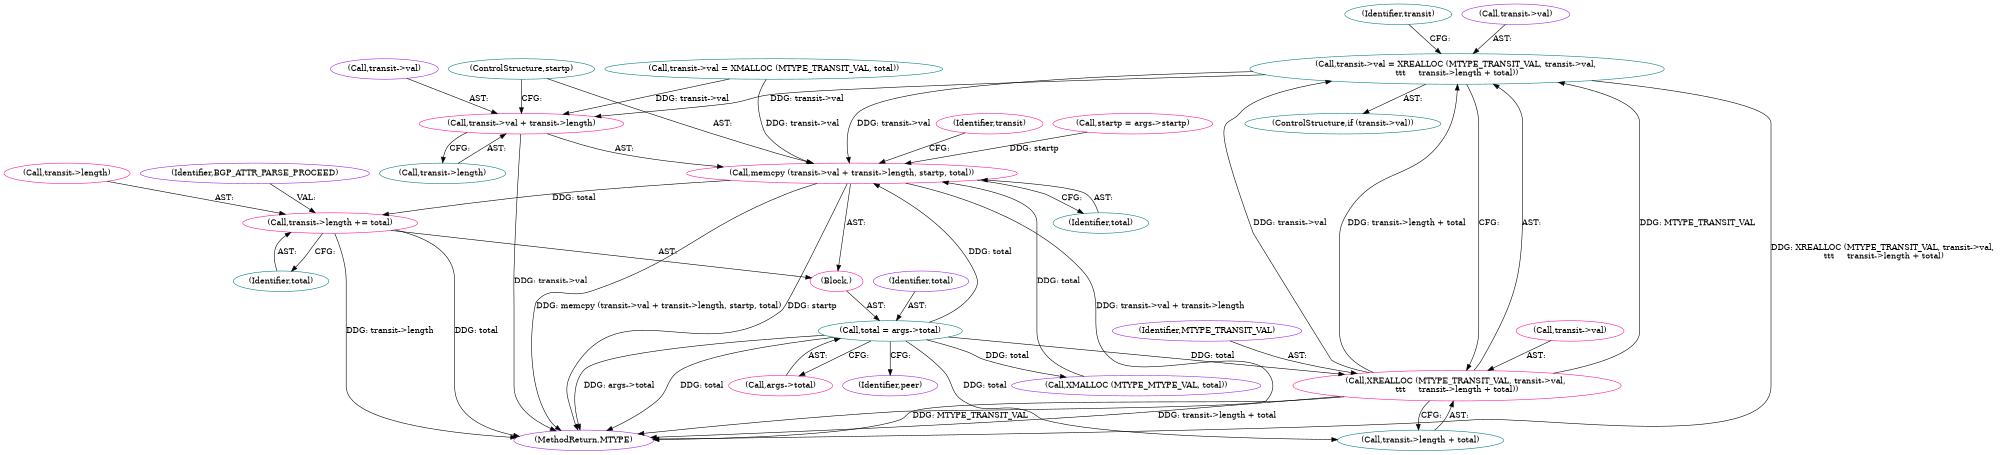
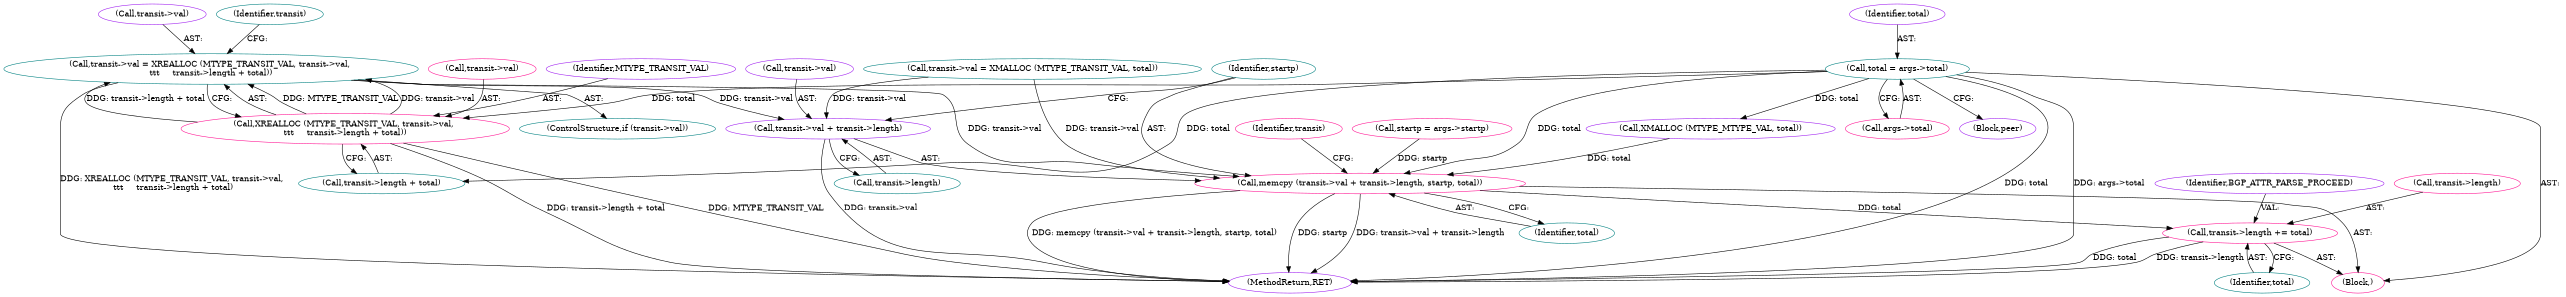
(521, 69) -> (1264, 69)
(521, 124) -> (828, 129)
(861, 304) -> (2390, 99)
(890, 386) -> (1998, 129)
(584, 440) -> (1290, 283)
